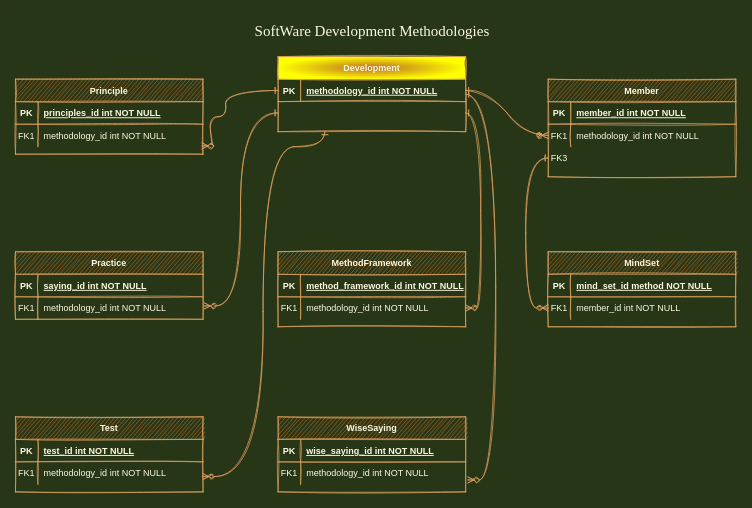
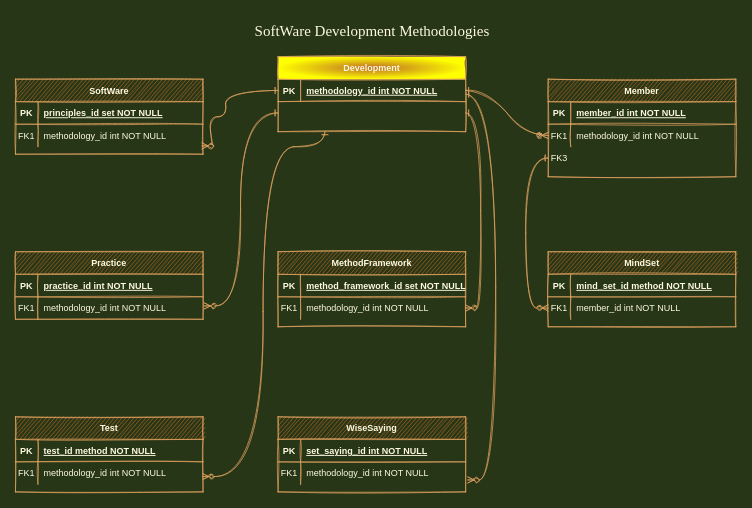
(109, 91) -> (109, 91)
(100, 113) -> (101, 113)
(92, 286) -> (97, 286)
(381, 286) -> (382, 286)
(88, 451) -> (97, 451)
(366, 451) -> (365, 451)
